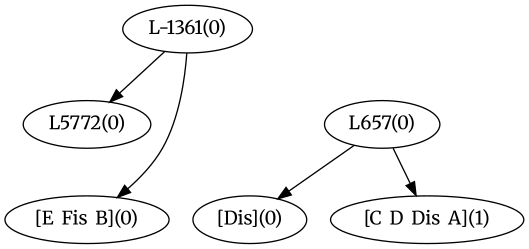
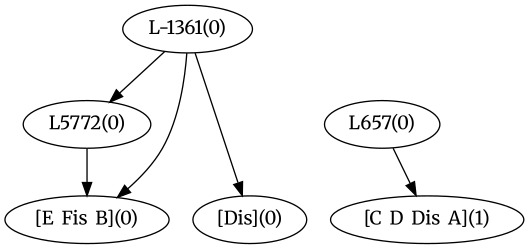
none -> (87, 166)
(322, 168) -> (217, 118)
